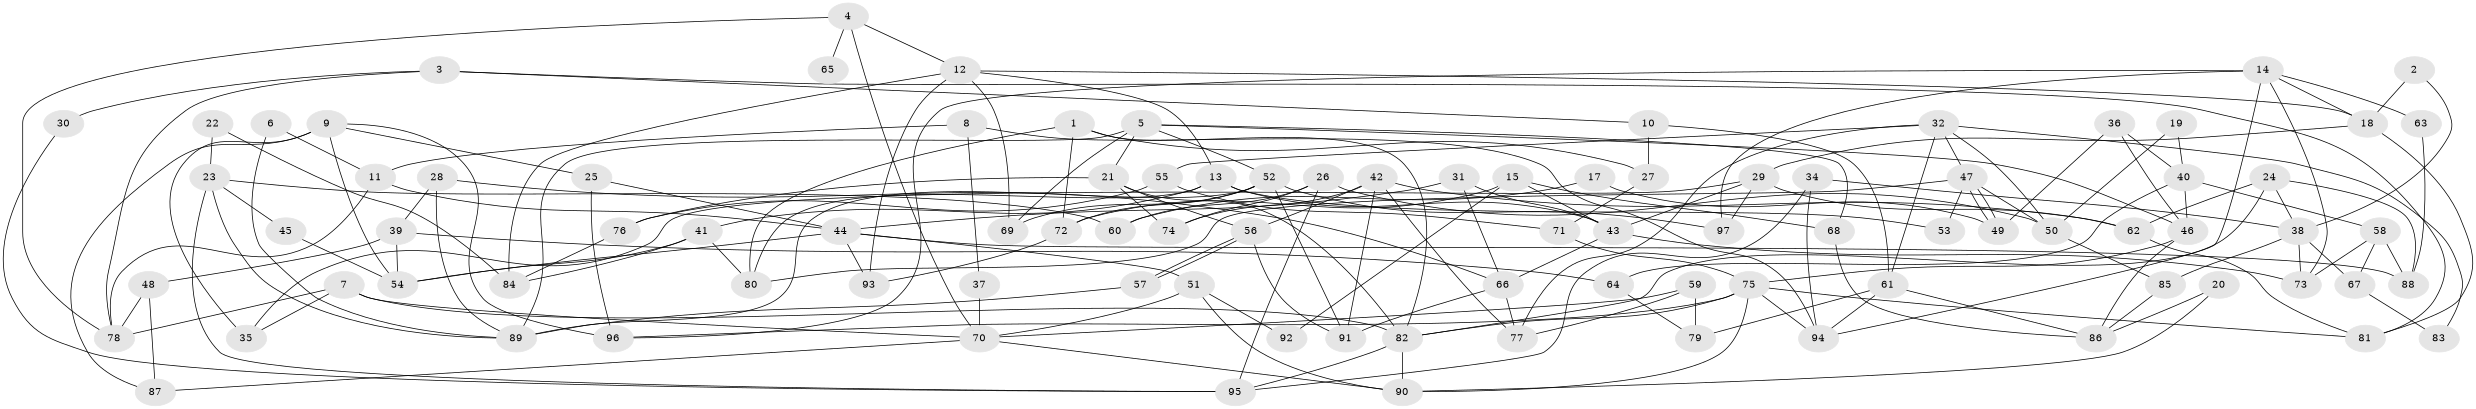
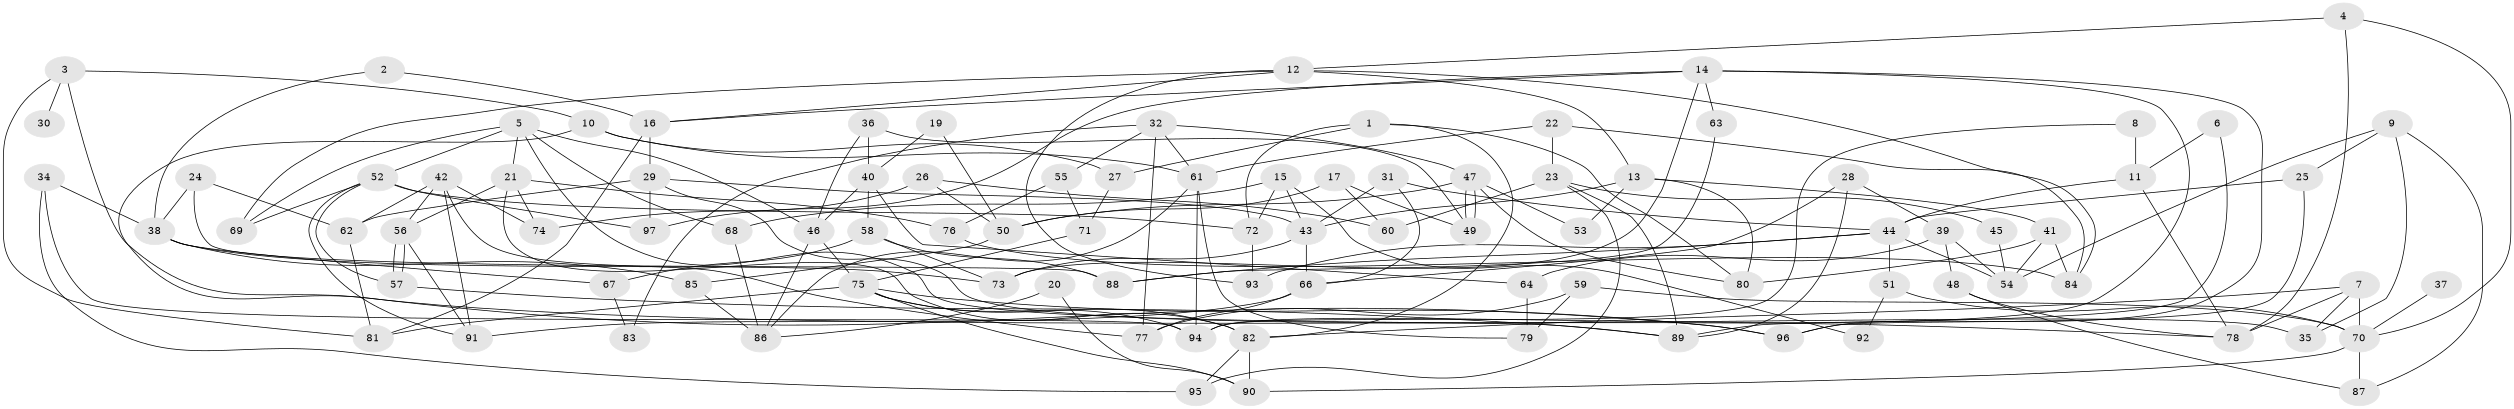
(828, 70) -> none
(2368, 124) -> (650, 124)
none -> (1382, 145)
(2002, 172) -> (1171, 209)
(972, 184) -> none
(475, 227) -> (196, 293)
(796, 256) -> (318, 239)
(1760, 256) -> none
(1277, 284) -> none
(1282, 363) -> none
(305, 375) -> none
